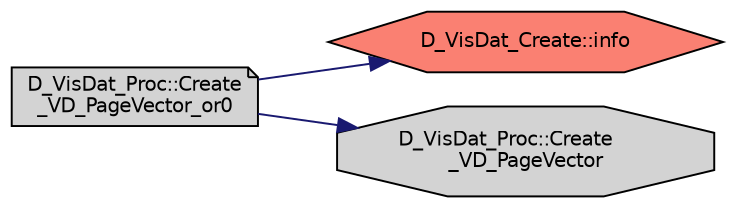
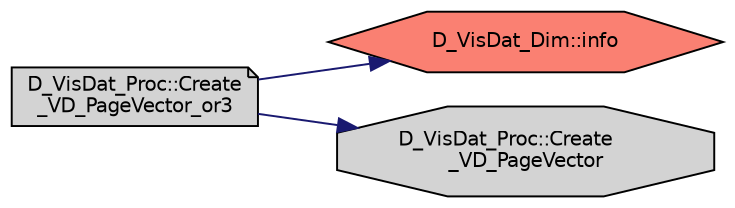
(526, 42) -> (526, 42)
(135, 97) -> (135, 97)
